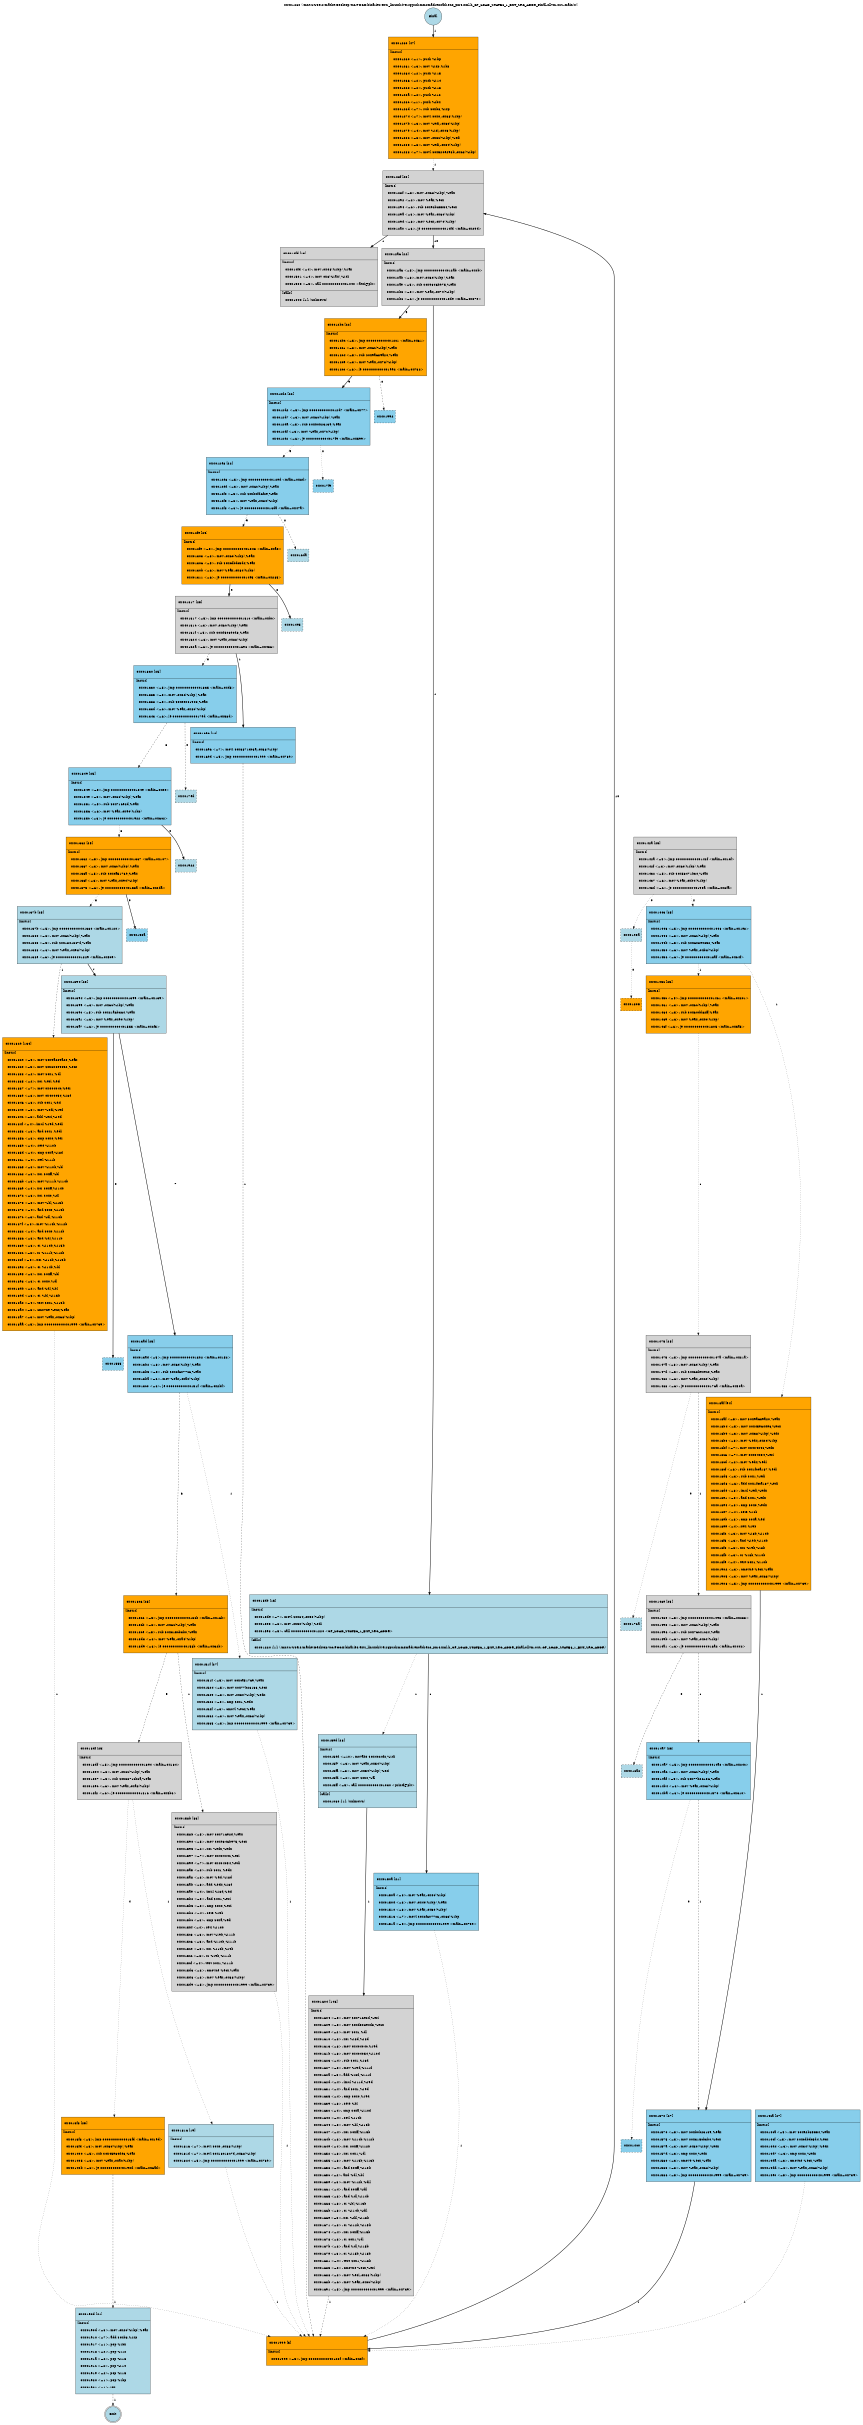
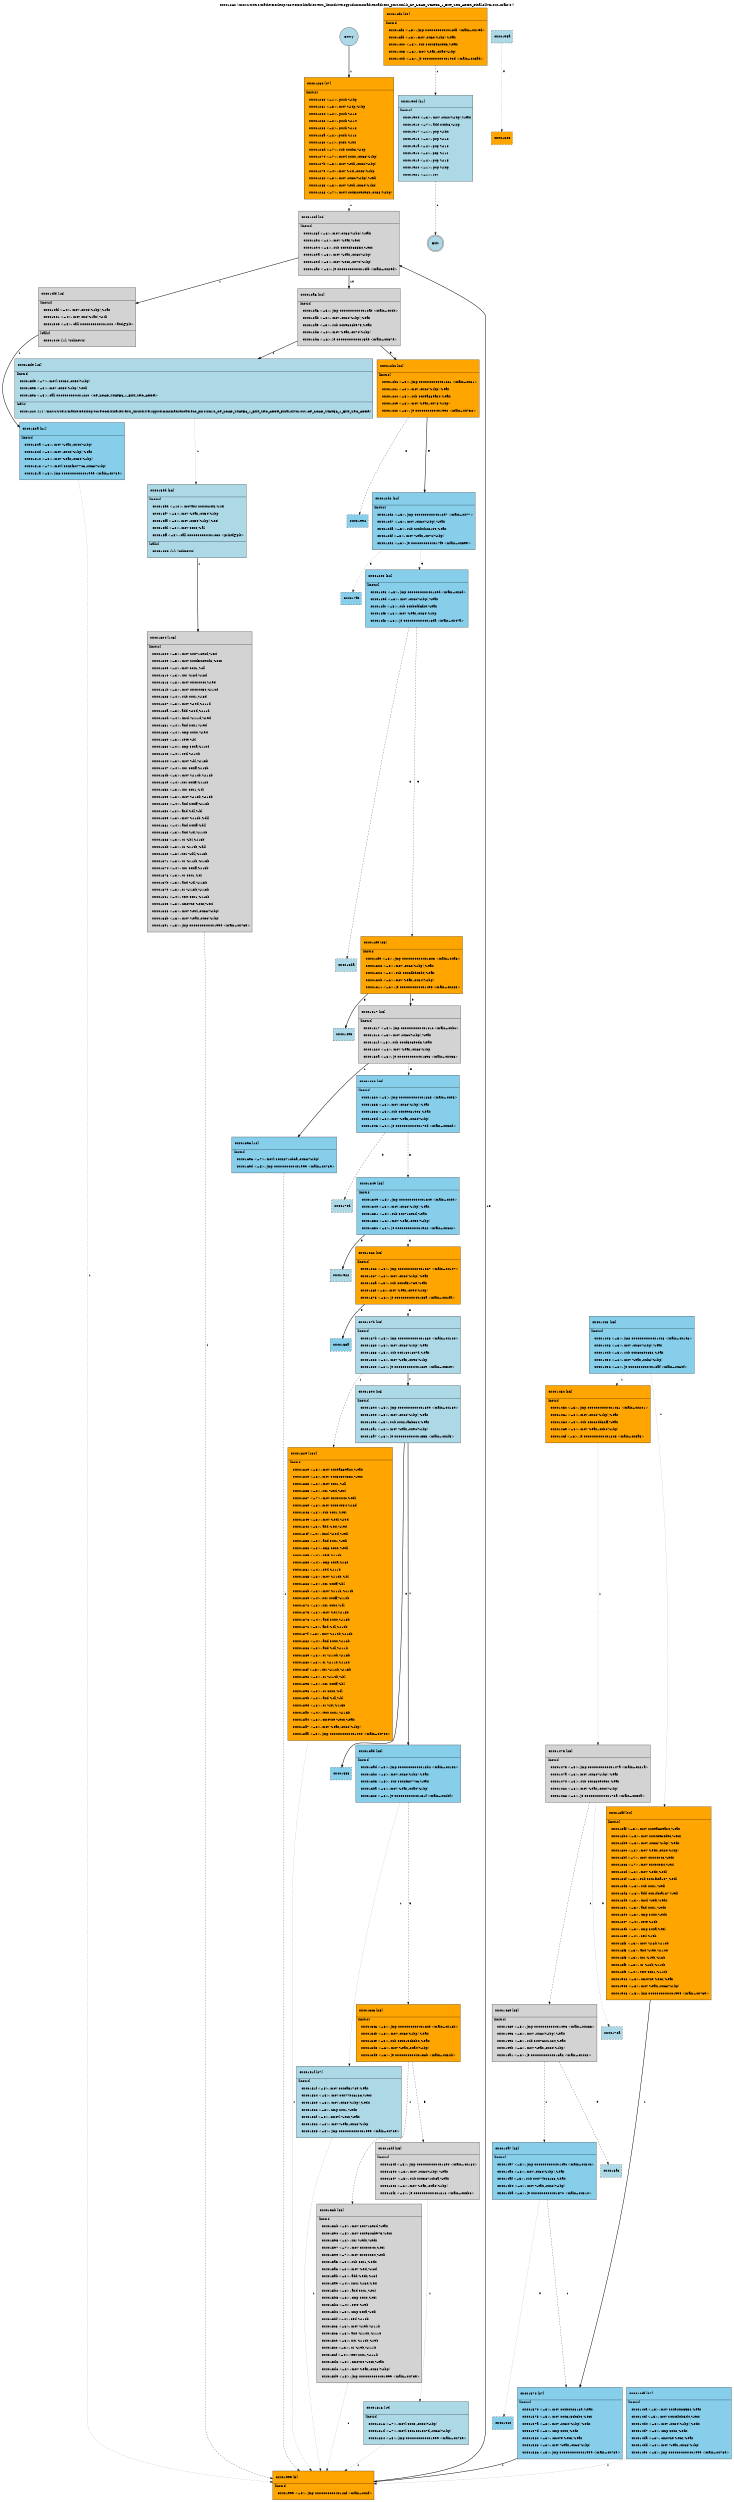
(433, 16) -> (349, 37)
(685, 866) -> none
(427, 1762) -> (5, 375)
(121, 1957) -> none
